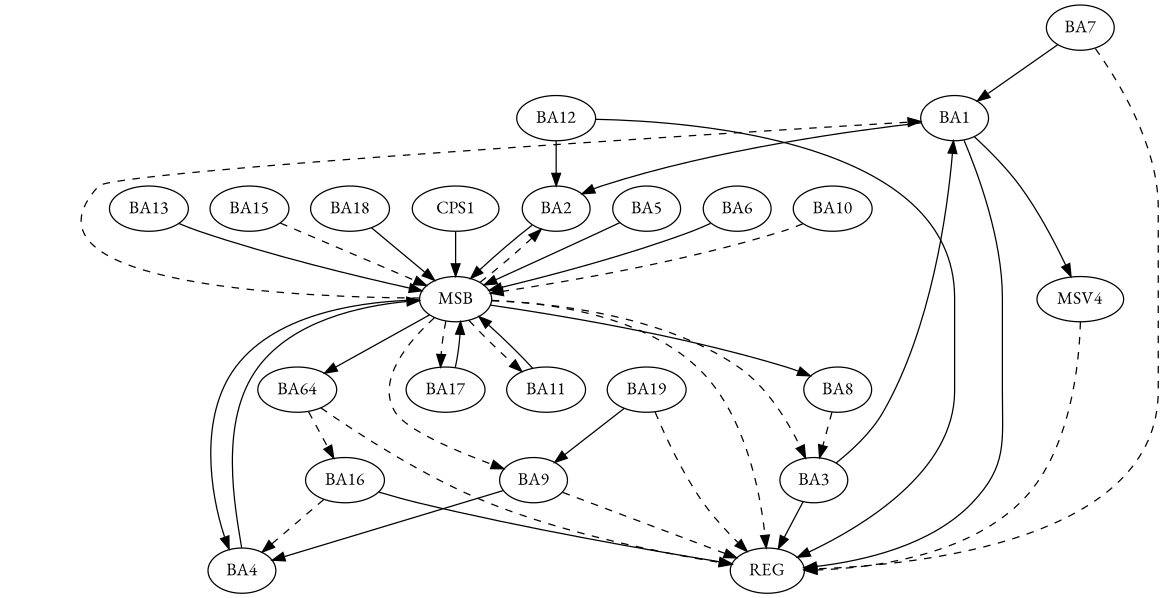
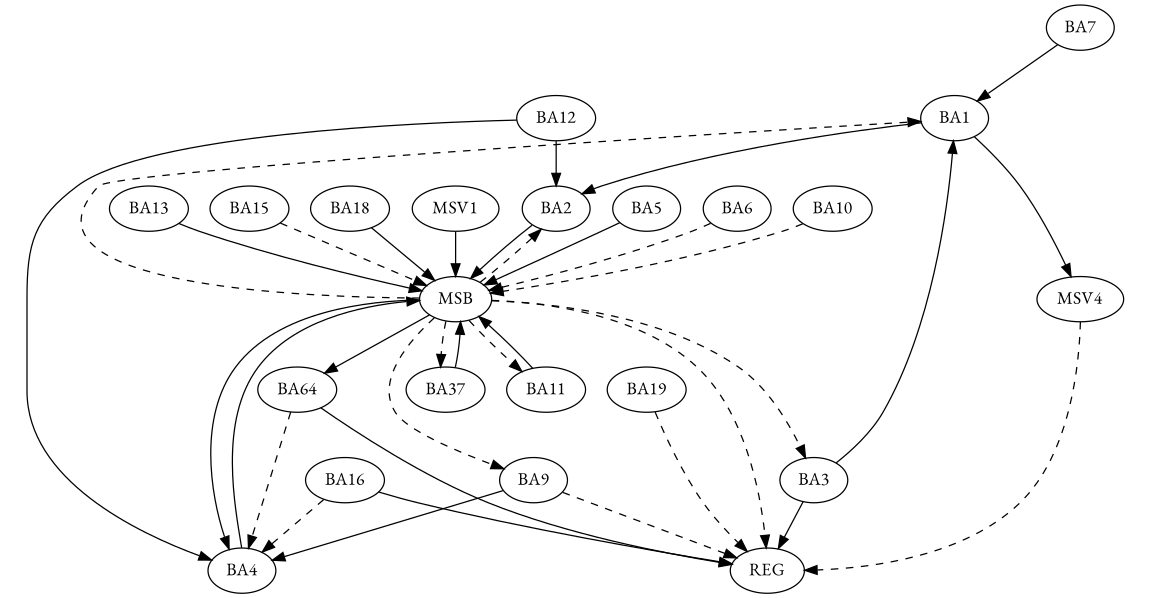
(456, 209) -> (456, 209)
(929, 226) -> (67, 195)
(607, 259) -> (607, 259)
(446, 390) -> (446, 390)
(838, 390) -> none
(1003, 408) -> none
(1152, 422) -> none
(318, 429) -> (272, 474)
(594, 432) -> none
(510, 511) -> (510, 511)
